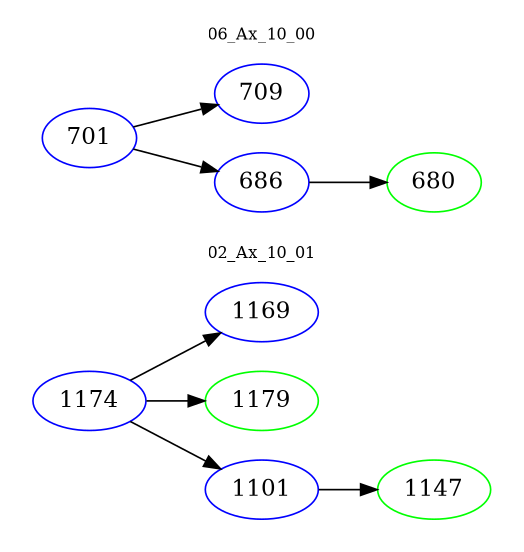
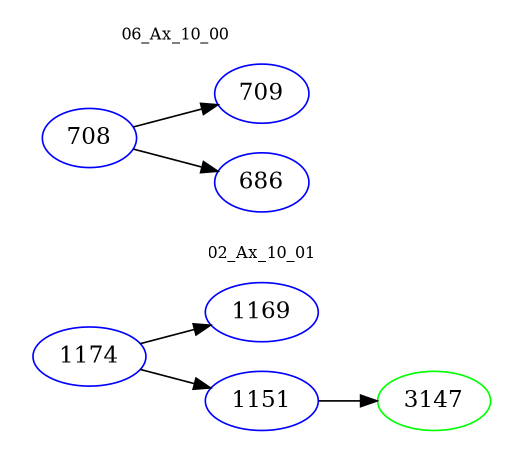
(89, 138) -> (89, 138)
(434, 182) -> none
(262, 401) -> none
(262, 490) -> (262, 401)
(434, 490) -> (434, 401)
